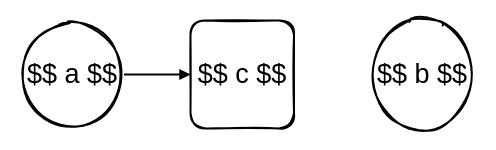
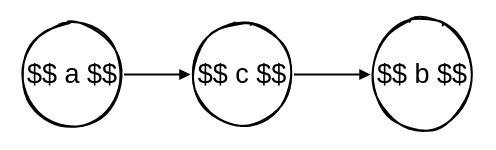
(242, 75) -> (242, 75)
none -> (328, 75)
